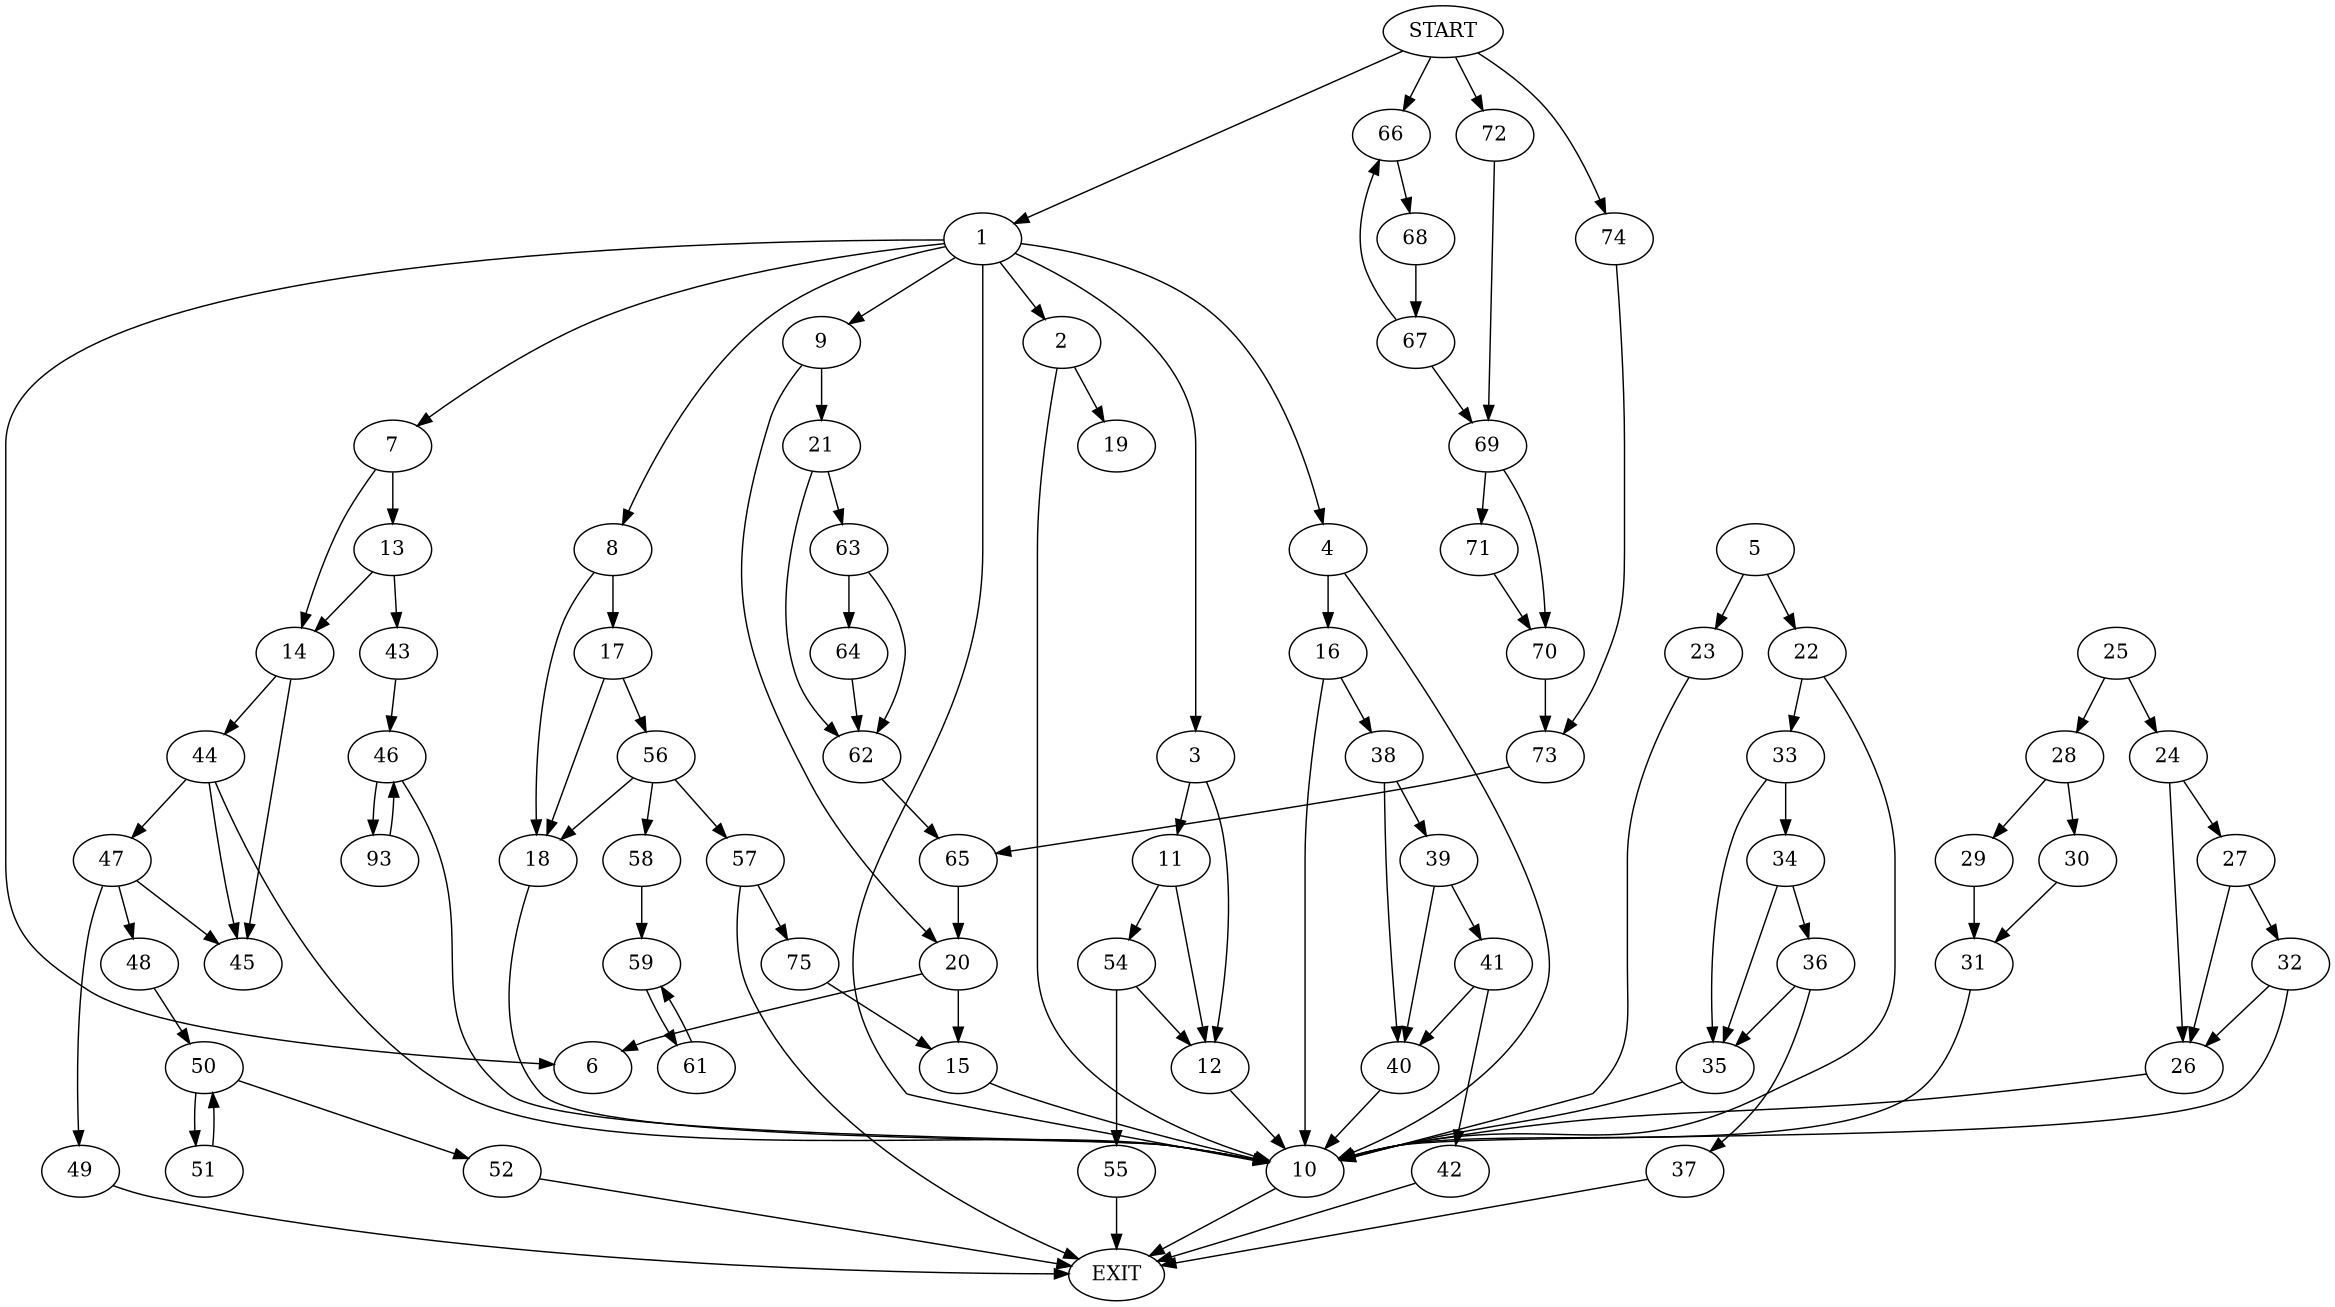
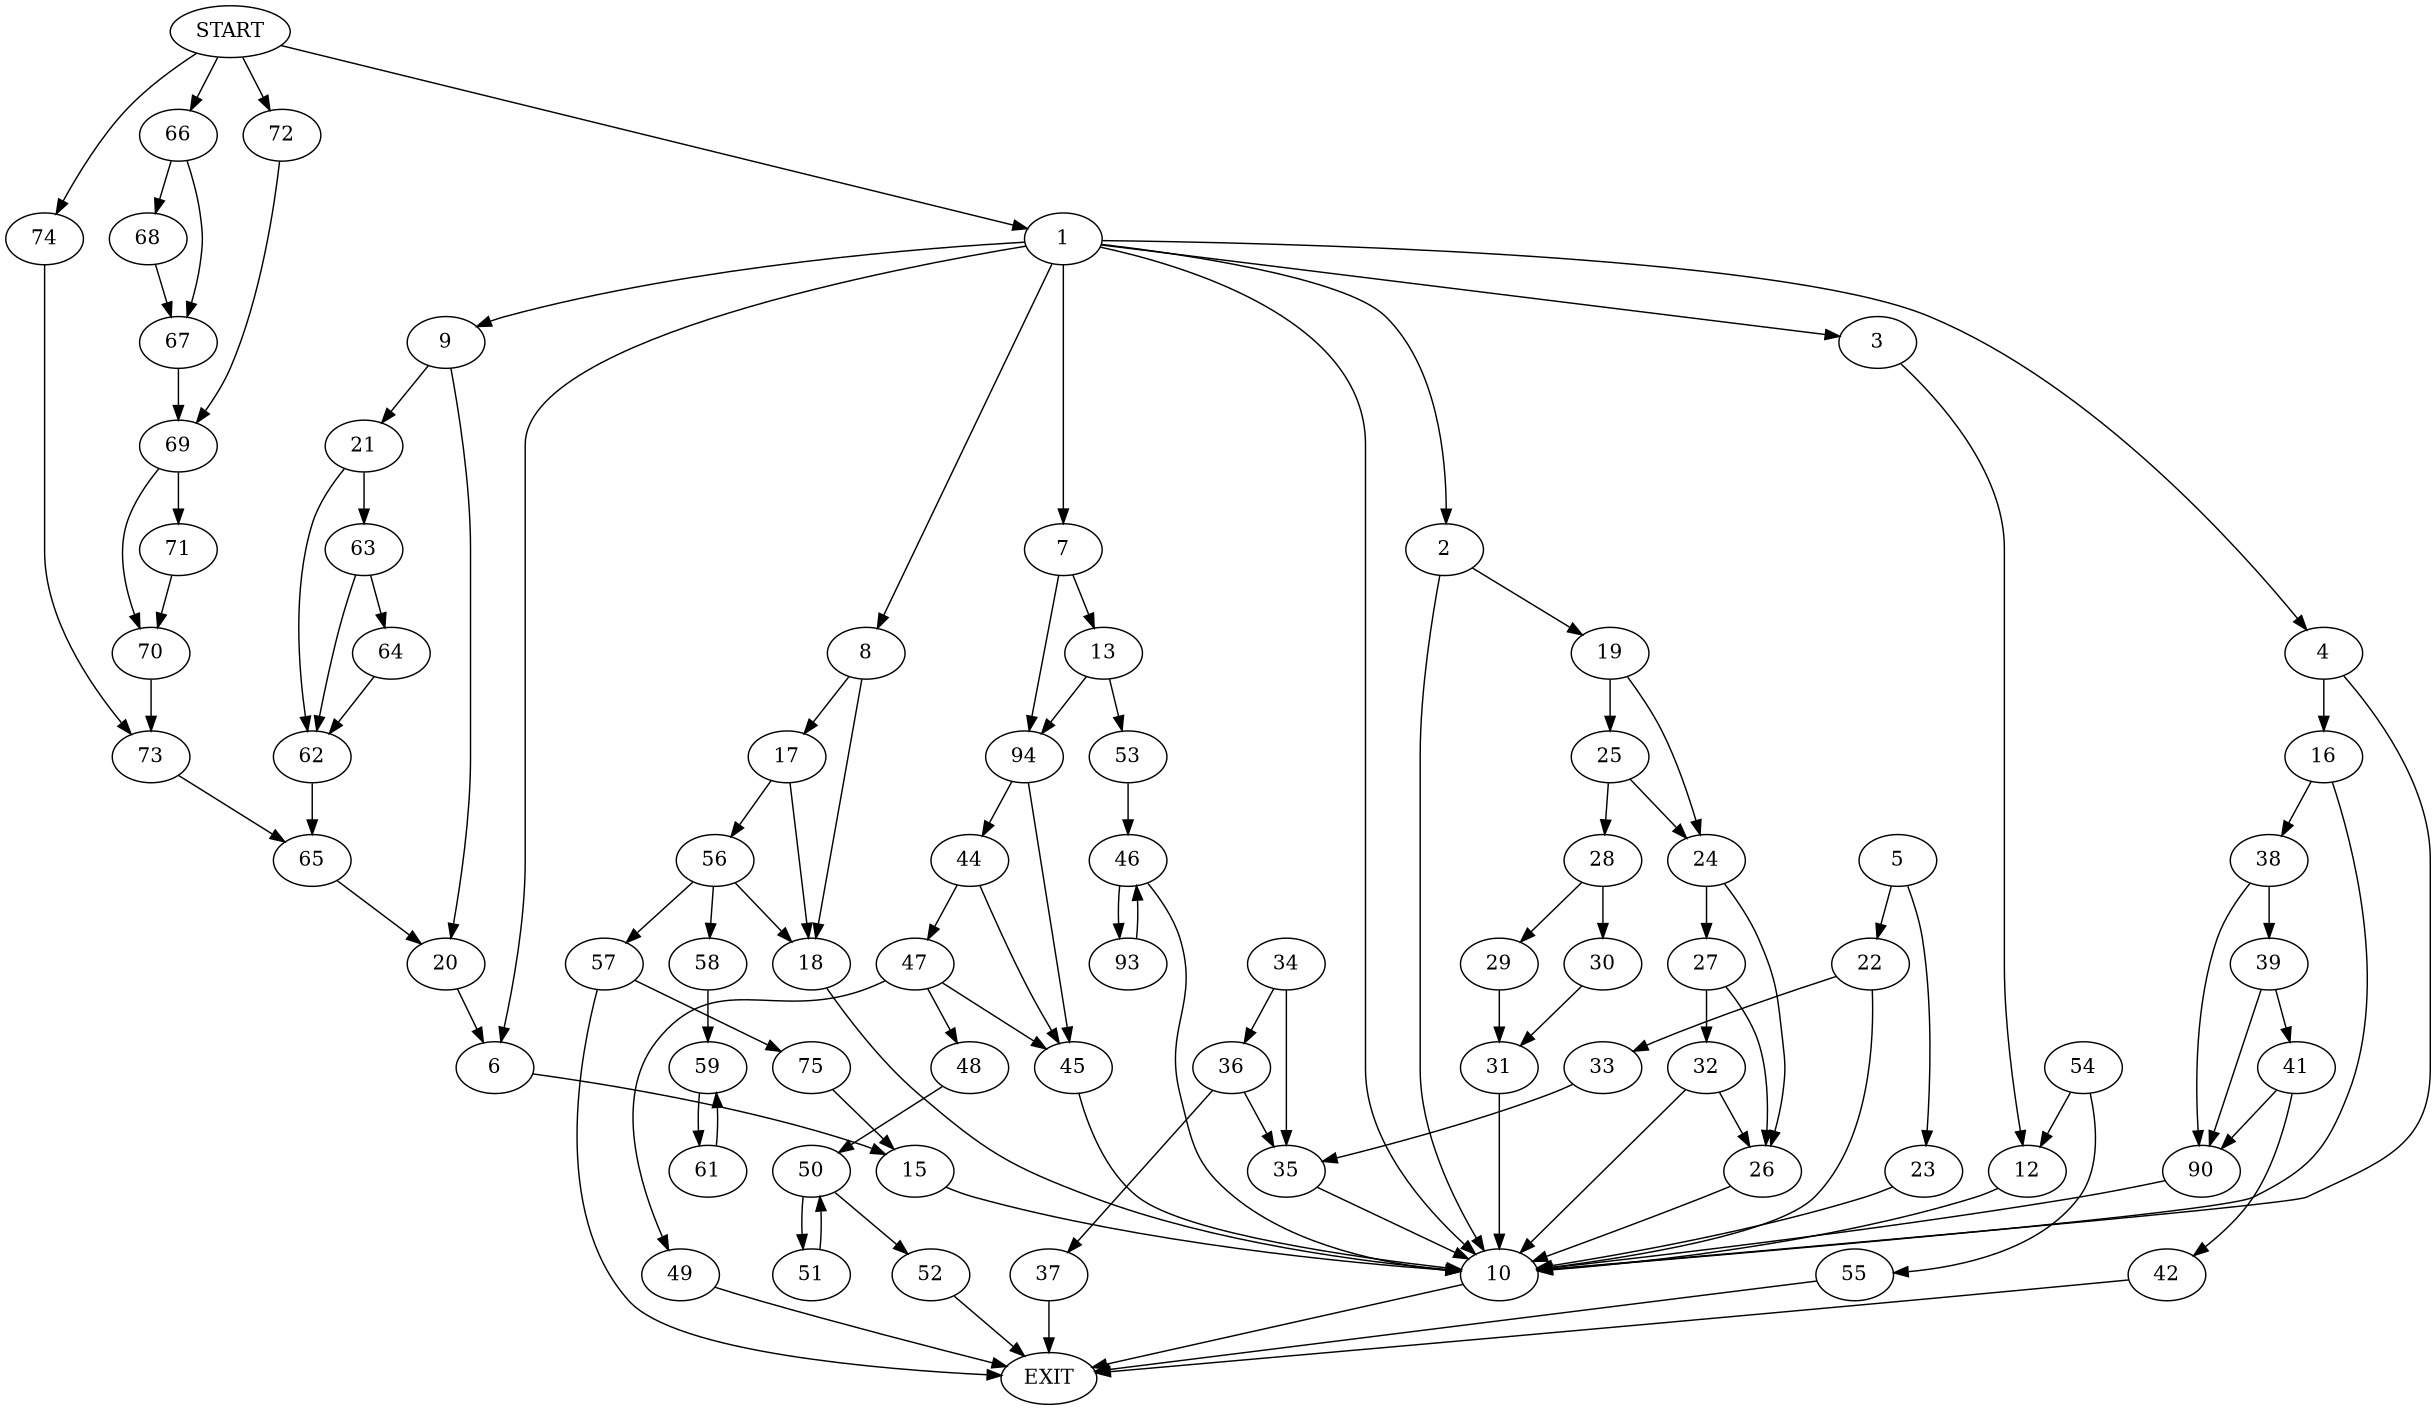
(1361, 250) -> (202, 232)
(295, 653) -> (1024, 757)
(399, 653) -> (1128, 757)
none -> (1610, 698)
none -> (1669, 746)
(1786, 802) -> none
(1171, 860) -> none
(958, 1009) -> (687, 1100)
(1400, 1068) -> (2202, 1171)
(653, 1134) -> (1157, 1208)
